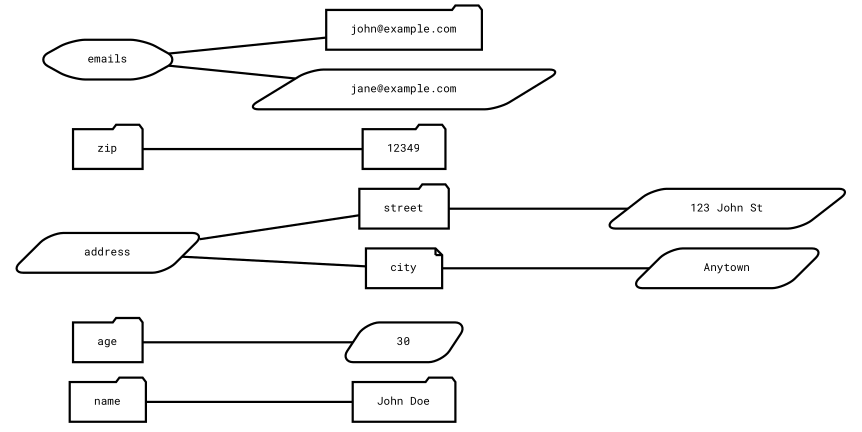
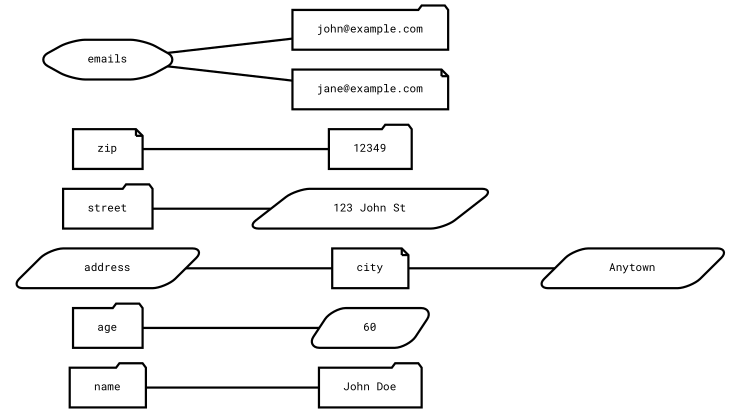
(404, 89) -> (370, 89)
(108, 149) -> (108, 149)
(279, 227) -> none
(404, 342) -> (370, 328)
